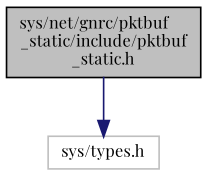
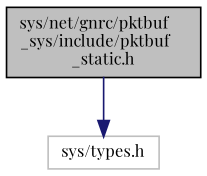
(104, 42) -> (104, 42)
